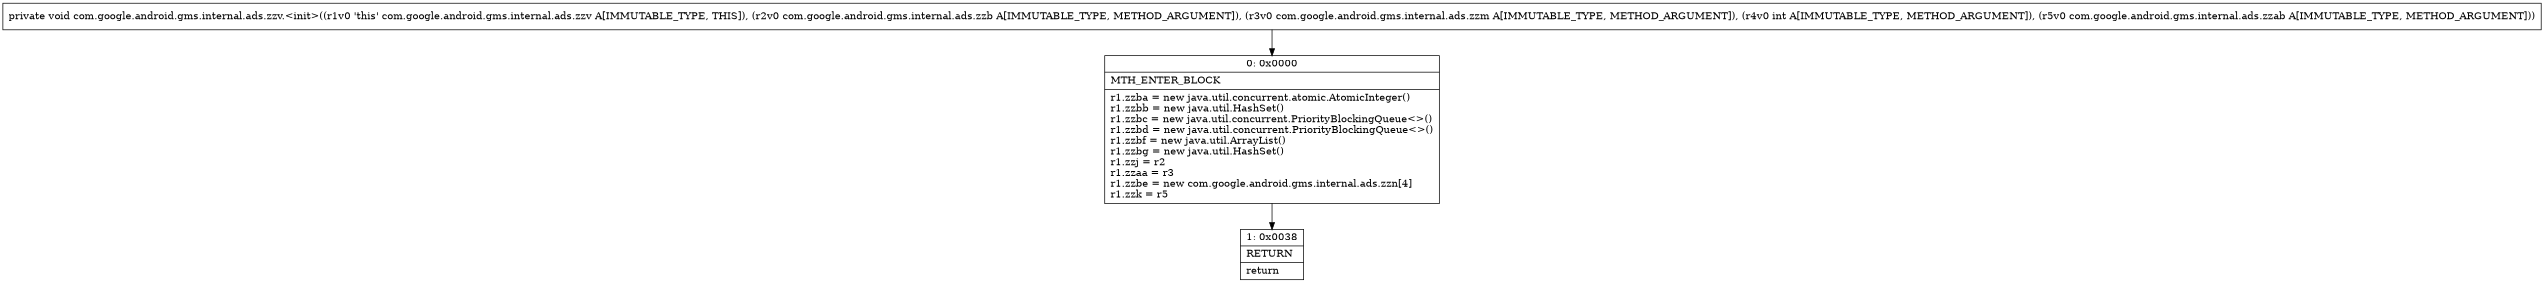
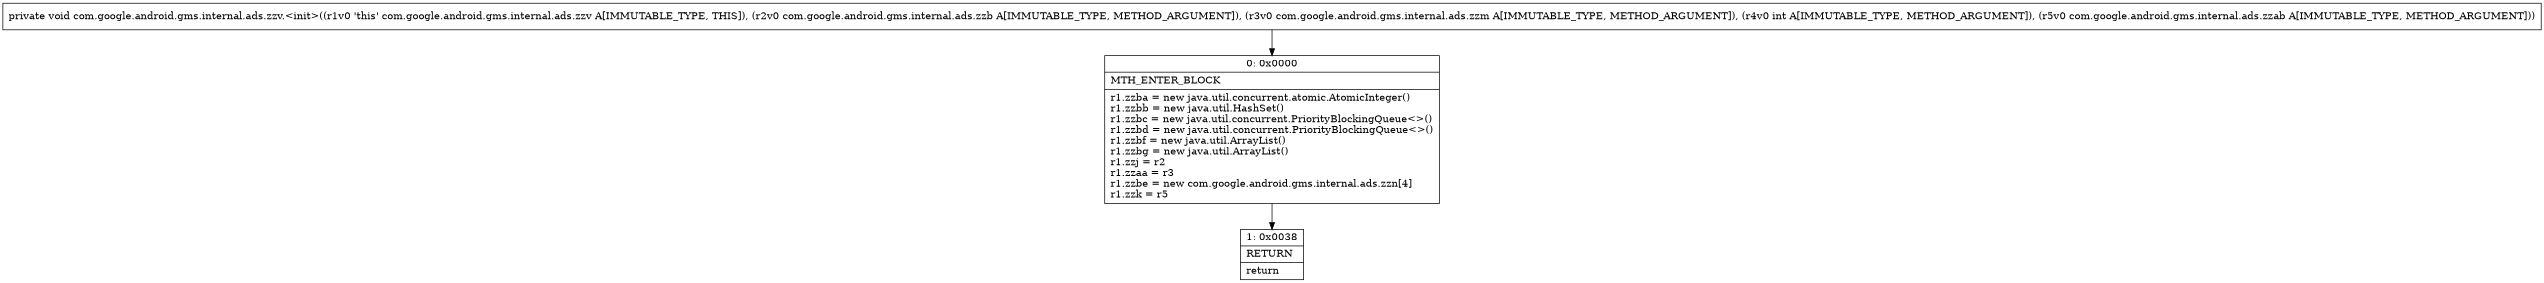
(1197, 152) -> (1200, 152)
